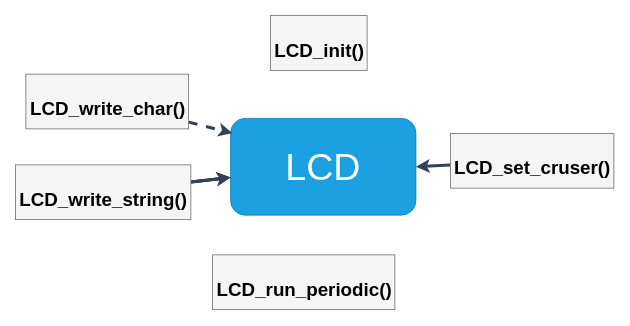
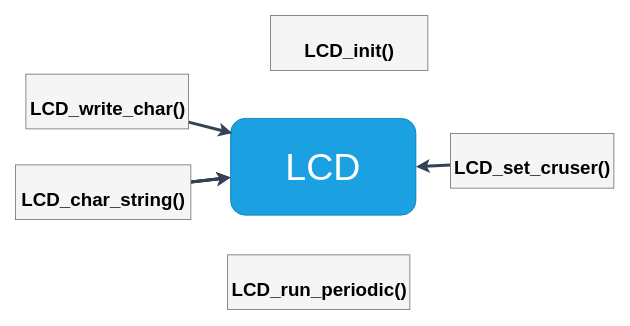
(319, 43) -> (349, 43)
(207, 127) -> (207, 127)
(104, 192) -> (104, 192)
(304, 282) -> (319, 282)
